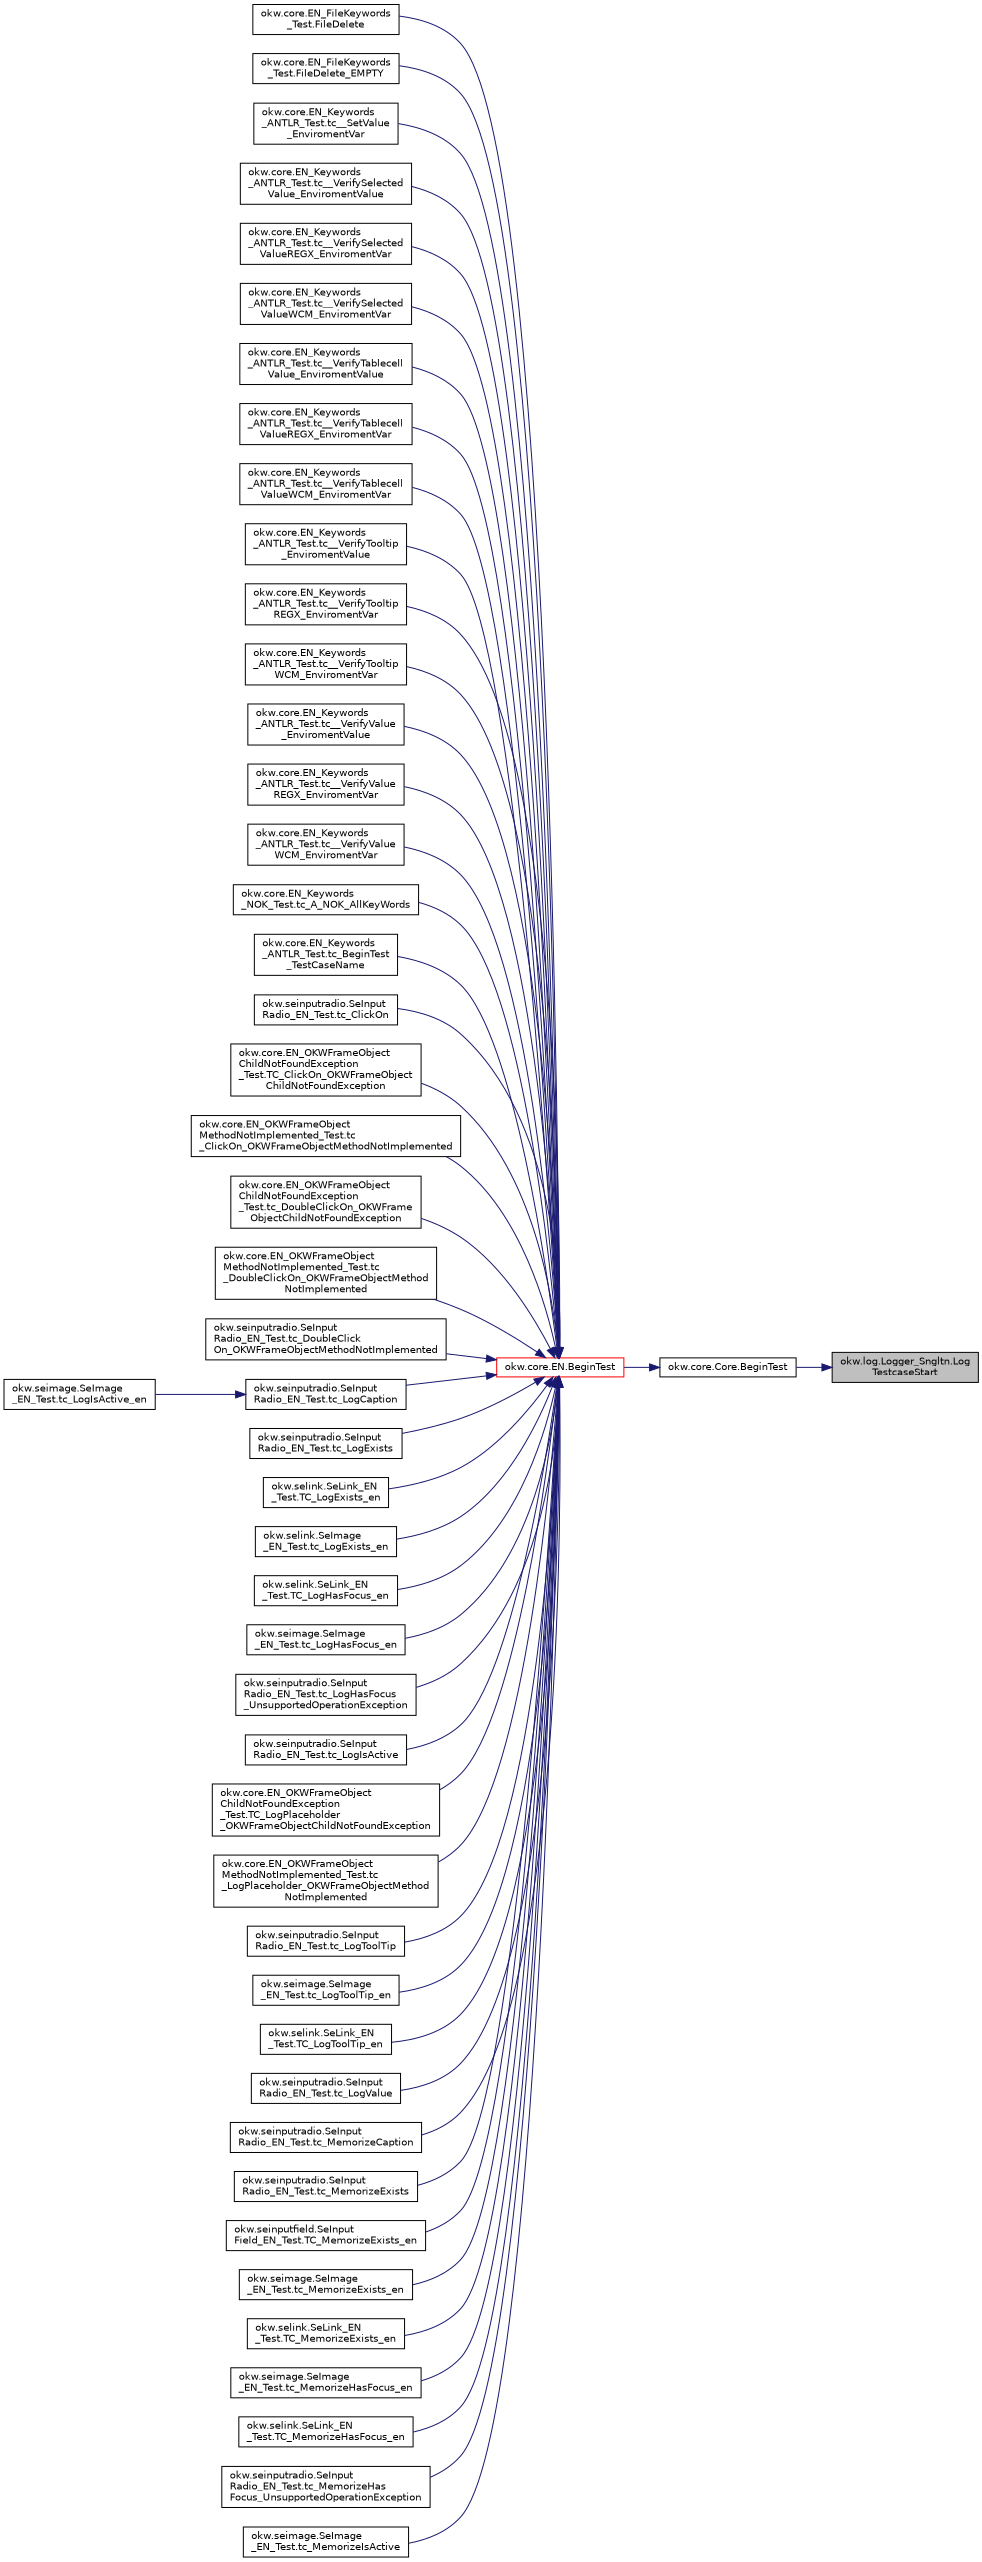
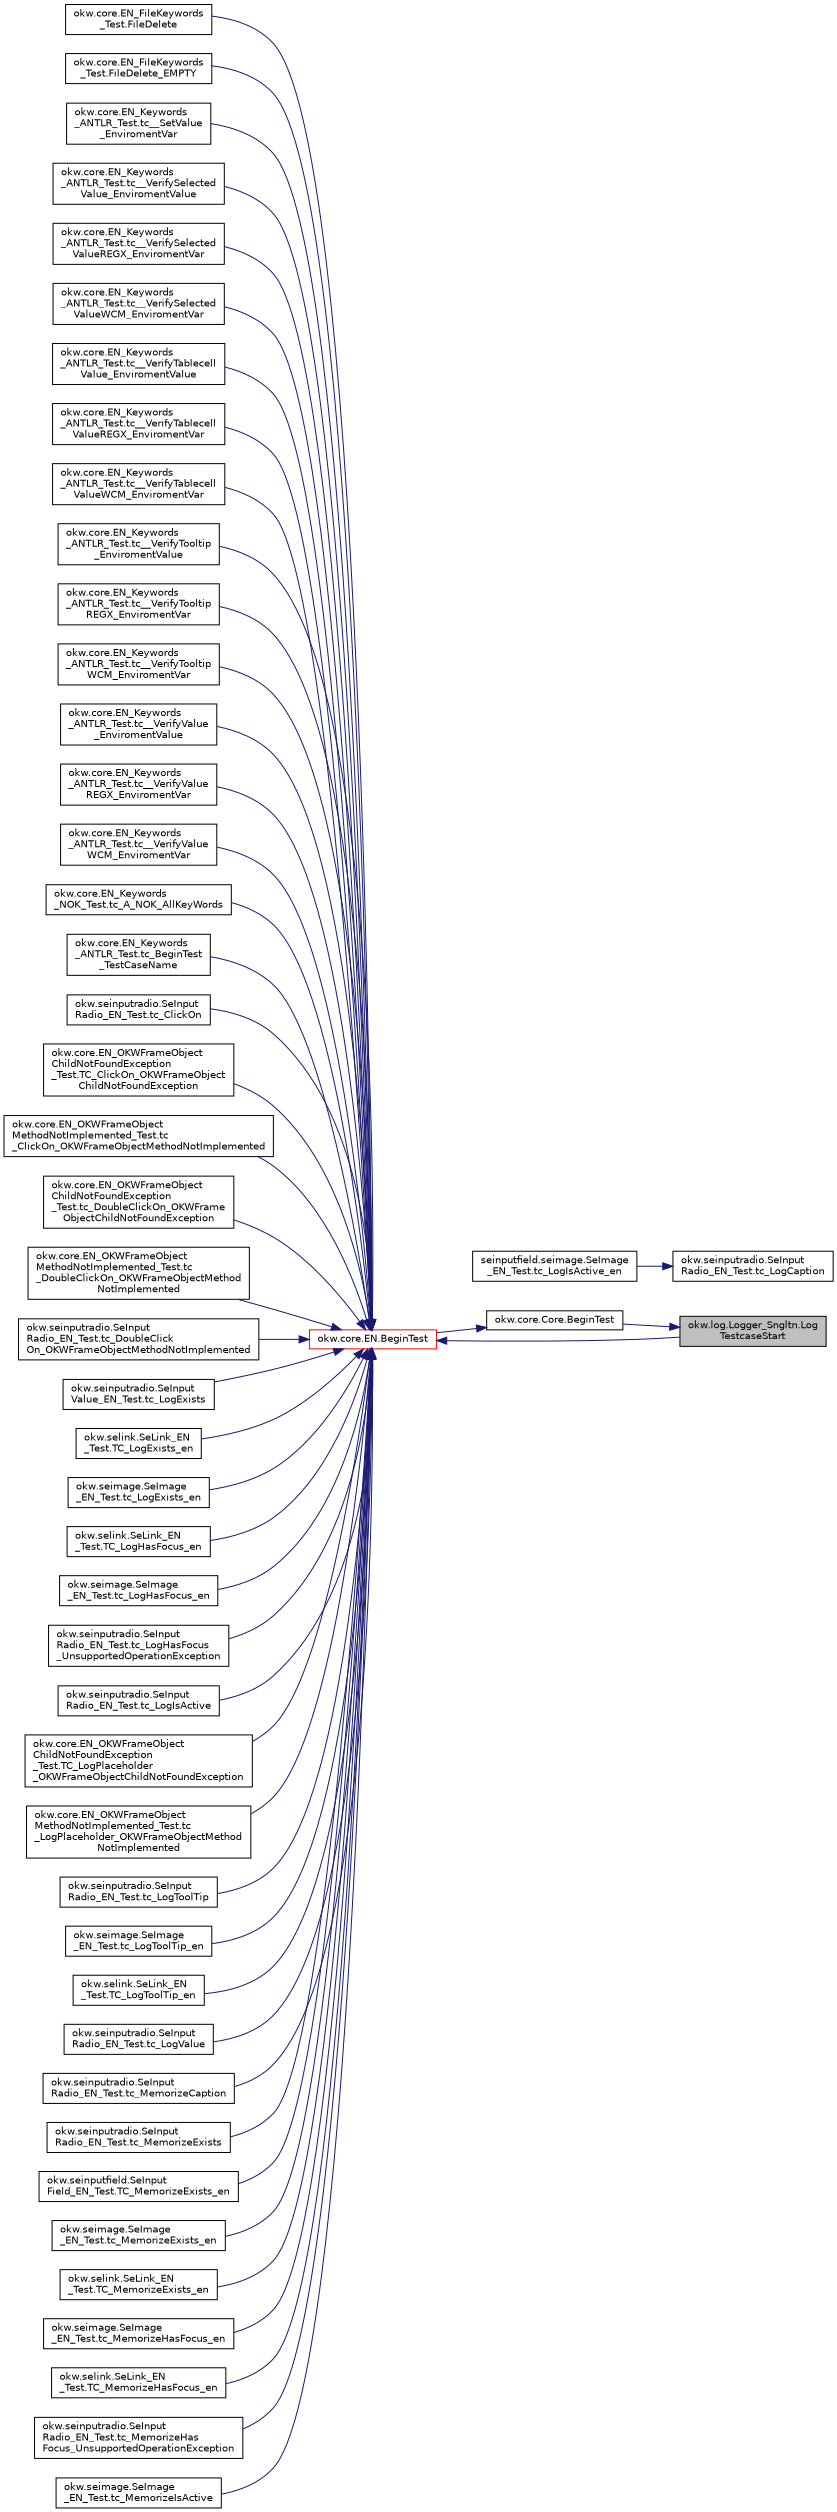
(446, 1381) -> (563, 1341)
(80, 1394) -> (555, 1266)
(326, 1444) -> (139, 1394)
(326, 1542) -> (139, 1493)
